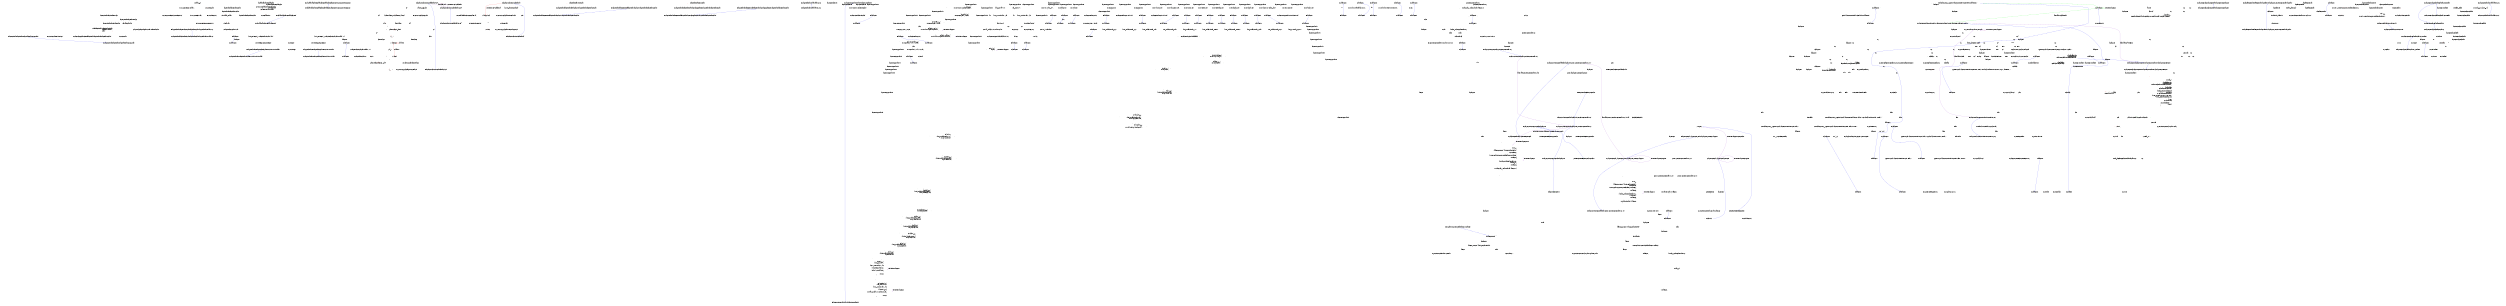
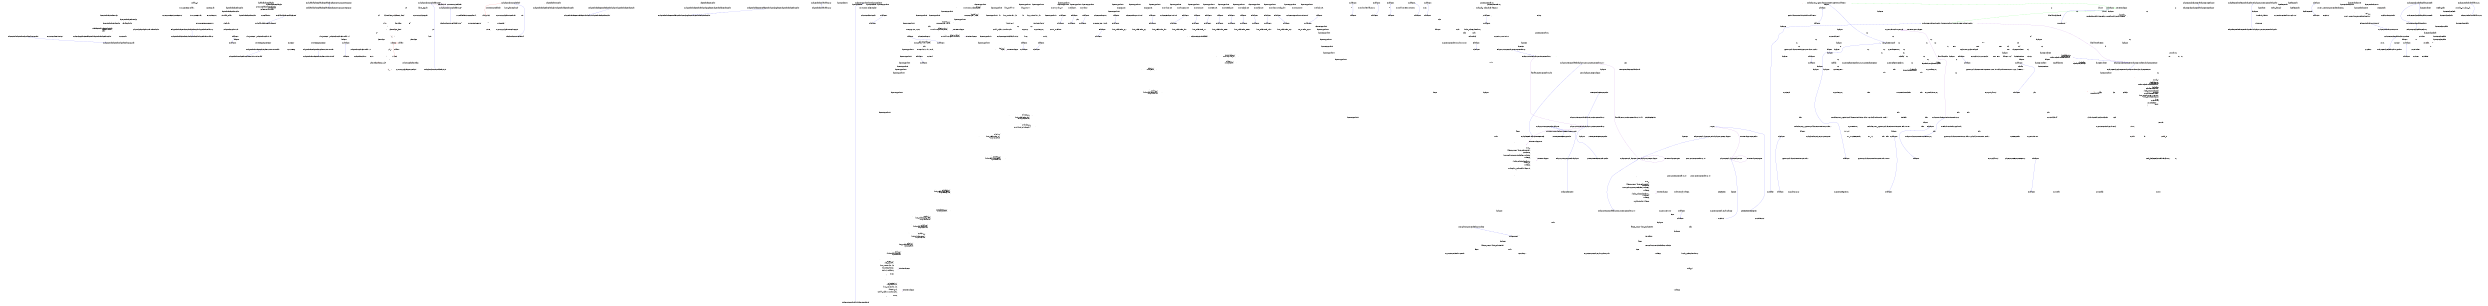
(1951, 52) -> (1885, 54)
(1863, 70) -> (1931, 70)
